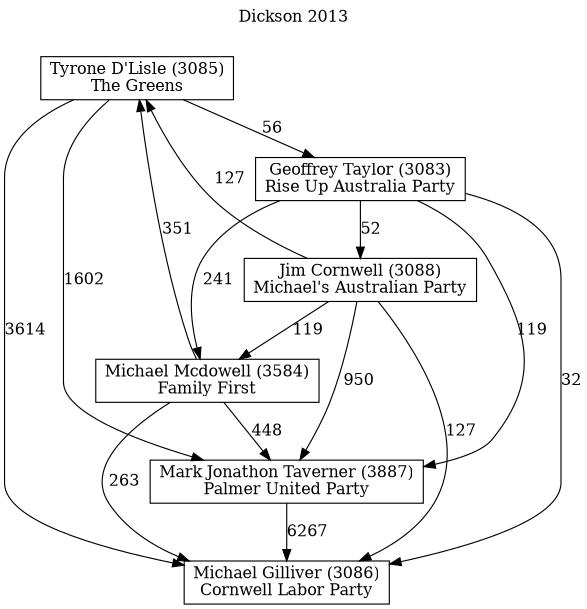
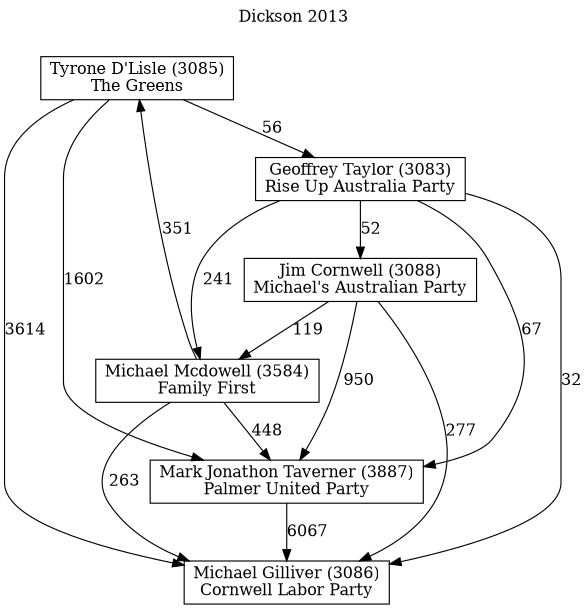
(214, 200) -> none
(532, 330) -> (532, 330)
(461, 431) -> (461, 431)
(308, 532) -> (308, 532)
